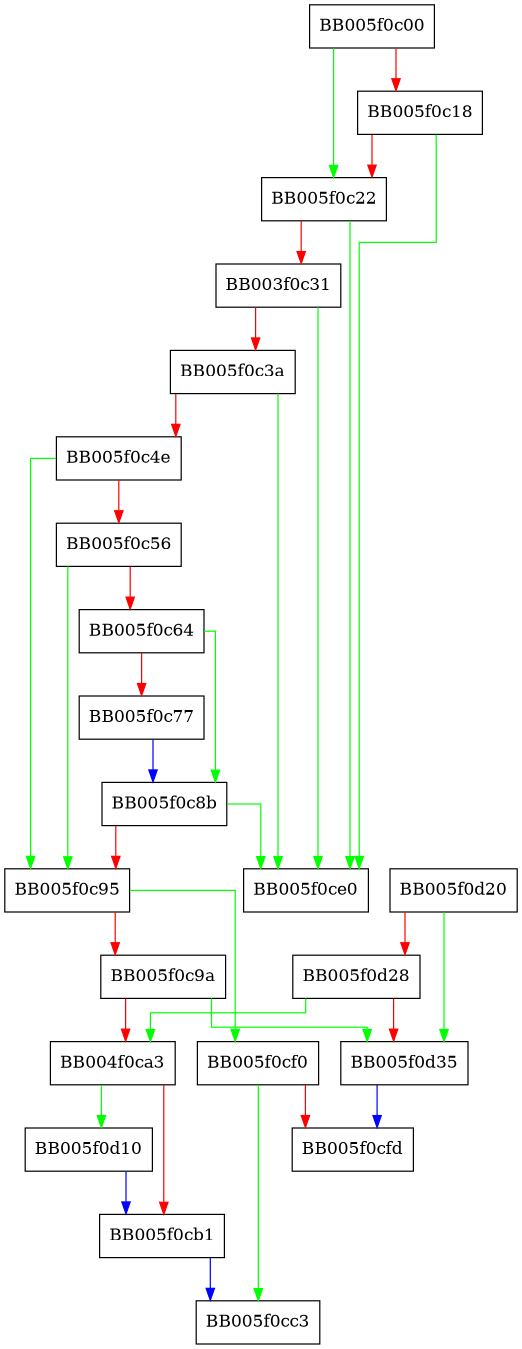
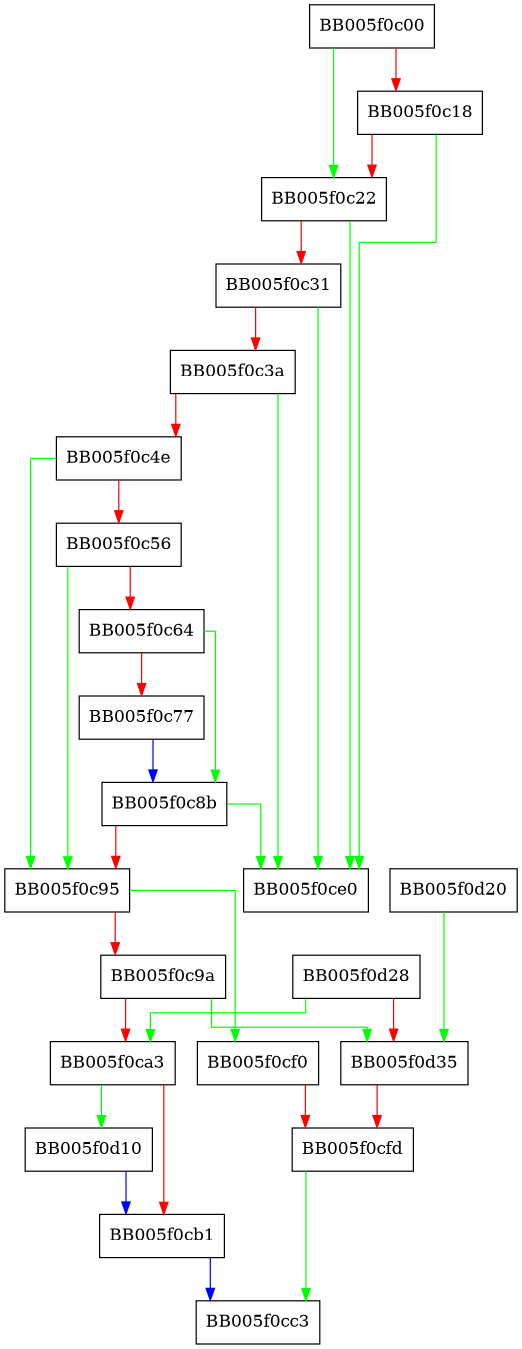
(278, 286) -> (278, 286)
(405, 927) -> none
(113, 1063) -> (113, 1063)
(377, 1100) -> (377, 1100)
(258, 1187) -> (306, 1230)
